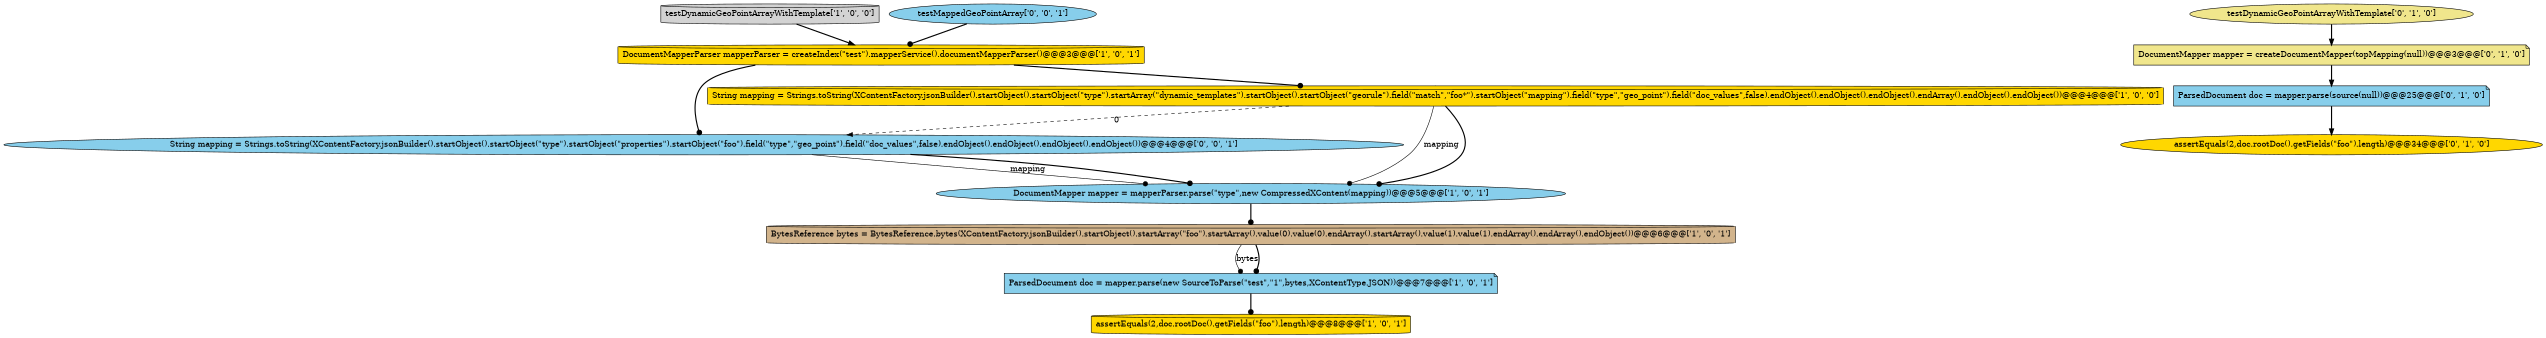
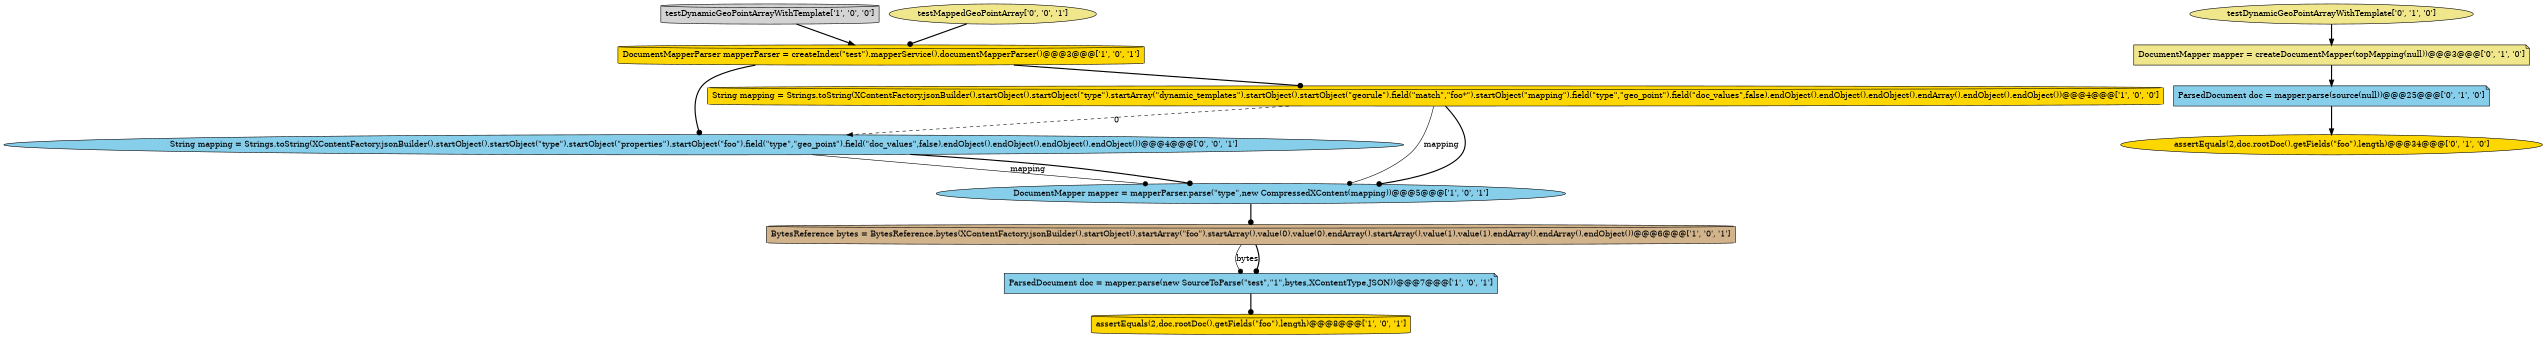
(993, 14) -> (993, 14)
